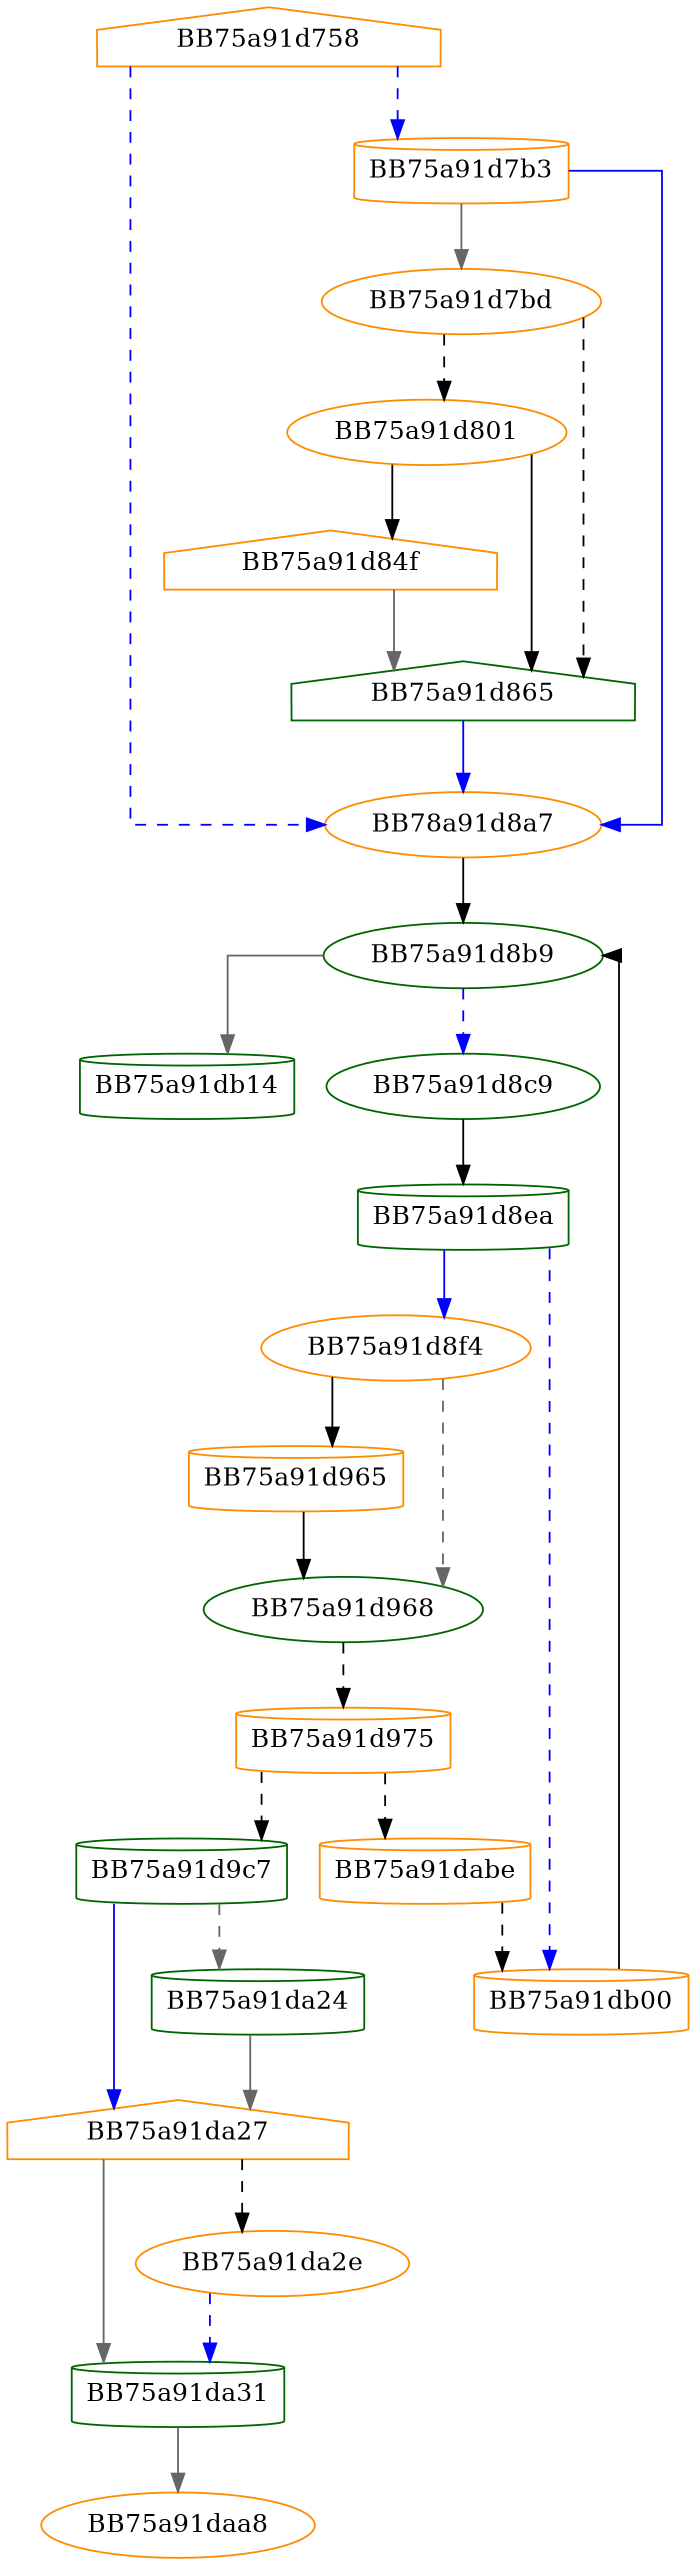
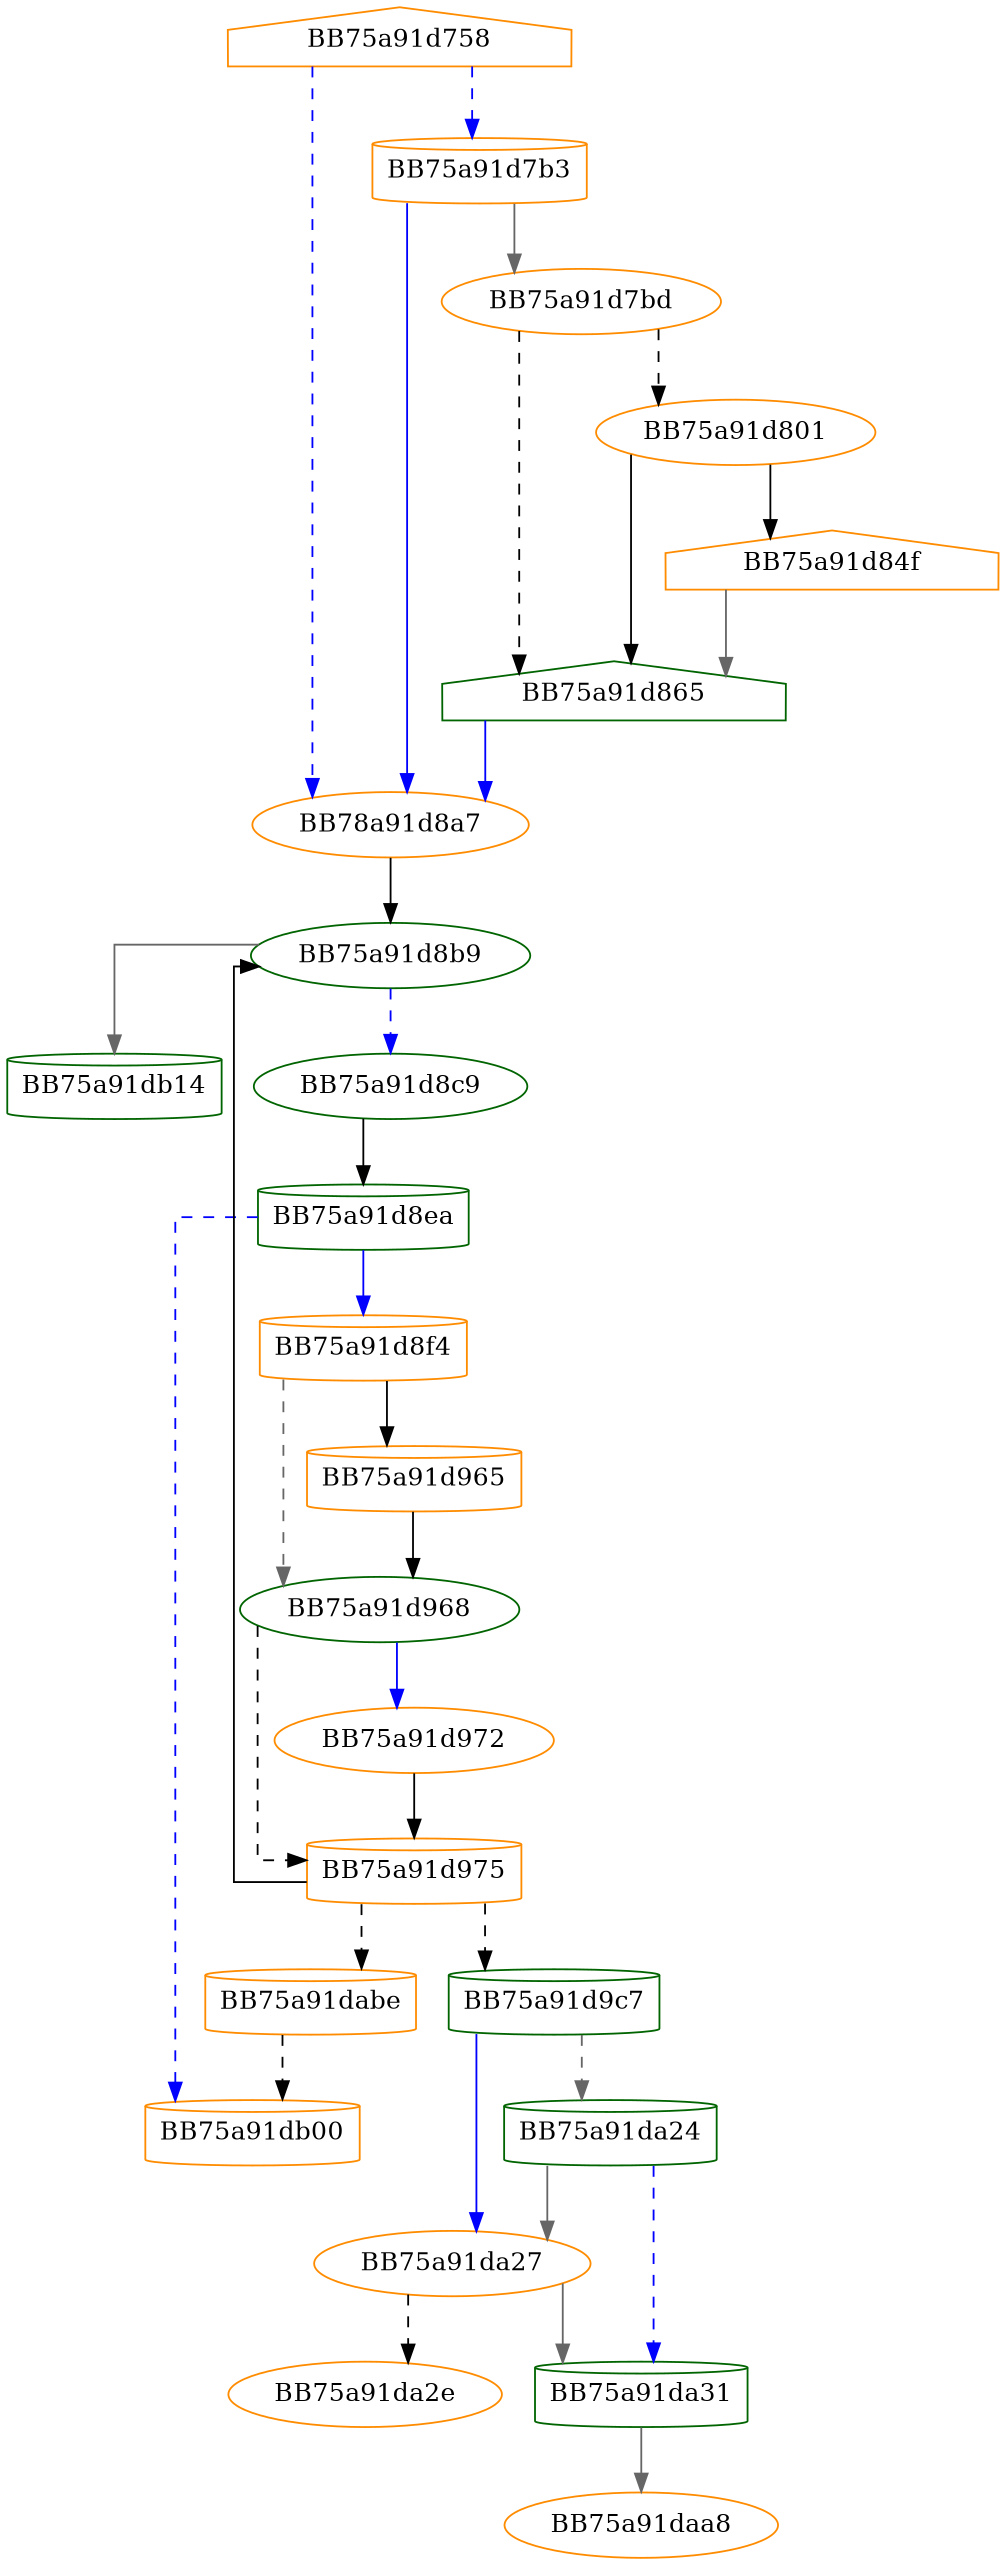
(396, 1348) -> (363, 1348)
(619, 1461) -> (234, 1457)
none -> (414, 1740)
(178, 2133) -> (452, 2264)
(210, 2318) -> (654, 2255)
